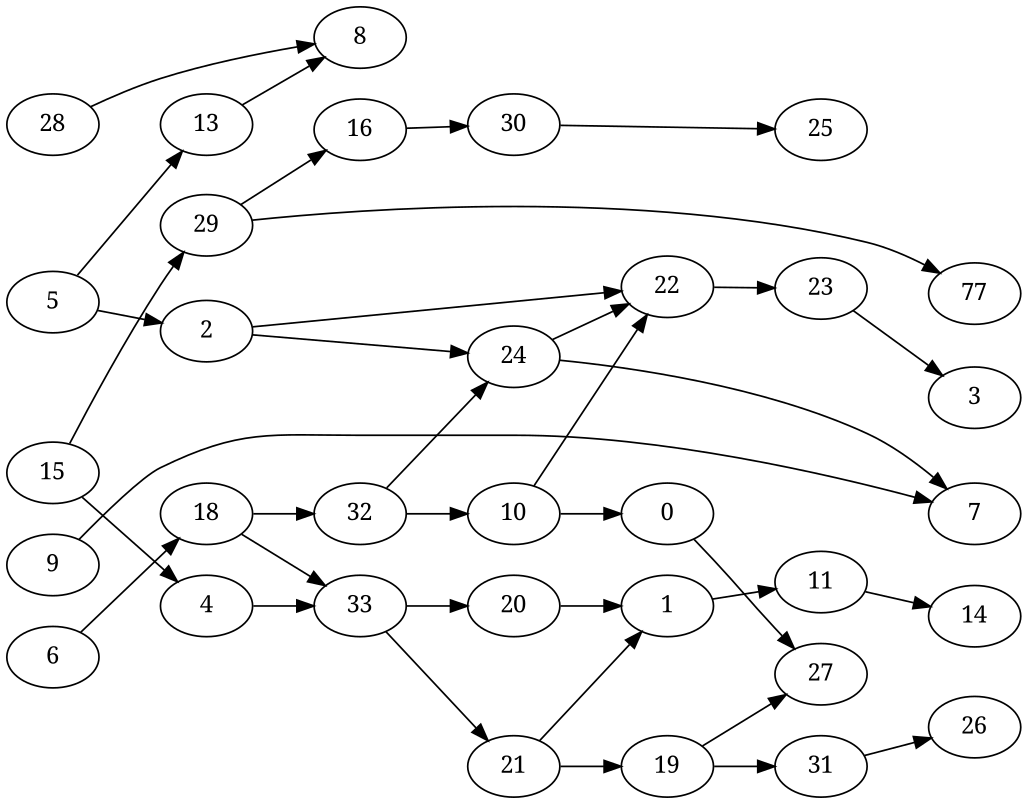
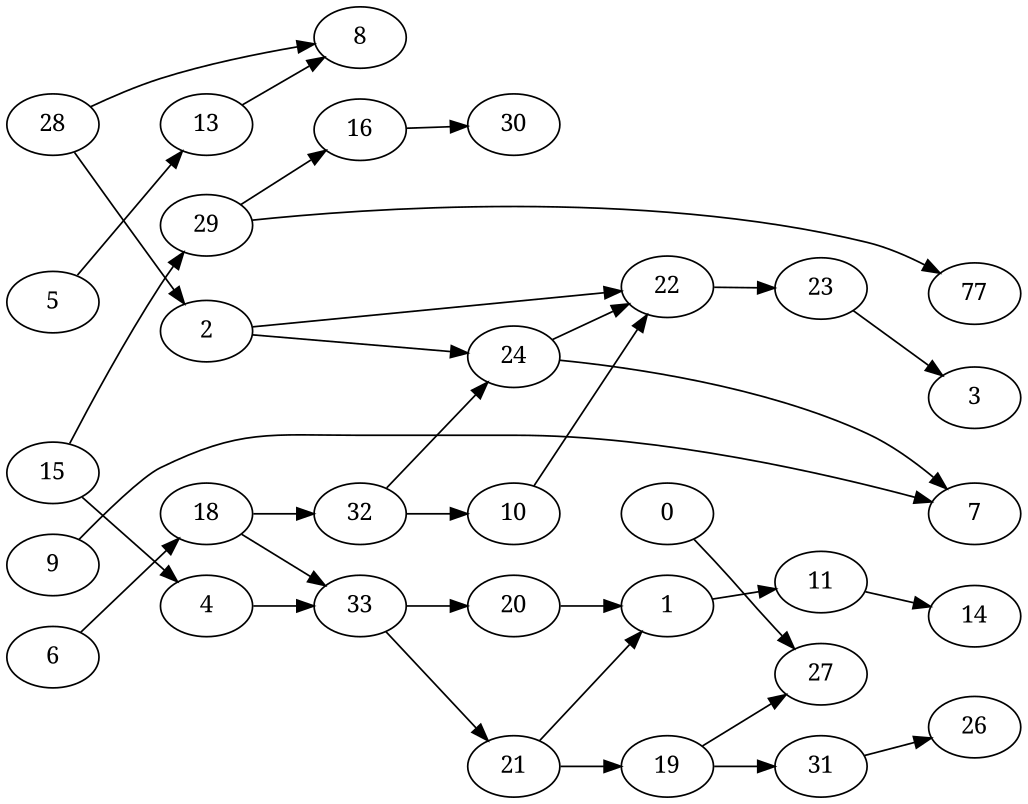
(821, 130) -> none
(121, 315) -> (117, 211)
(582, 514) -> none
